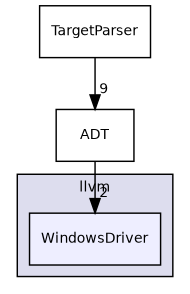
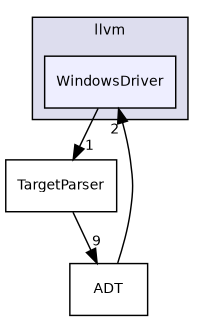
none -> (88, 128)
